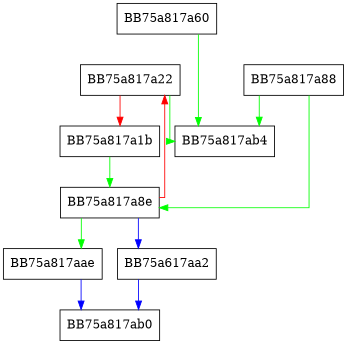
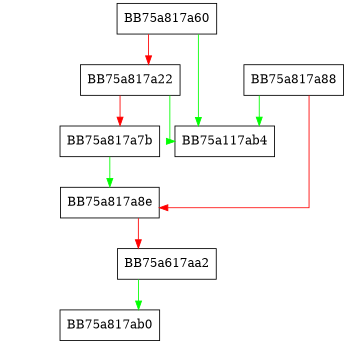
(110, 141) -> (110, 141)
(225, 141) -> (225, 141)
(165, 153) -> (149, 45)
(295, 208) -> (295, 208)
(138, 229) -> (138, 229)
(53, 264) -> none
(139, 290) -> (139, 290)
